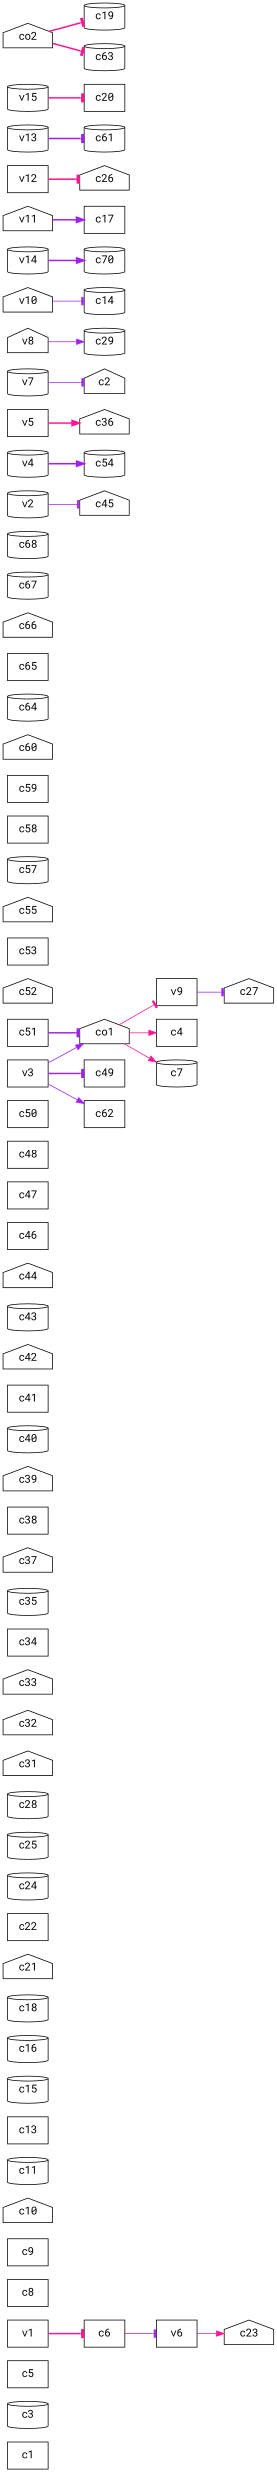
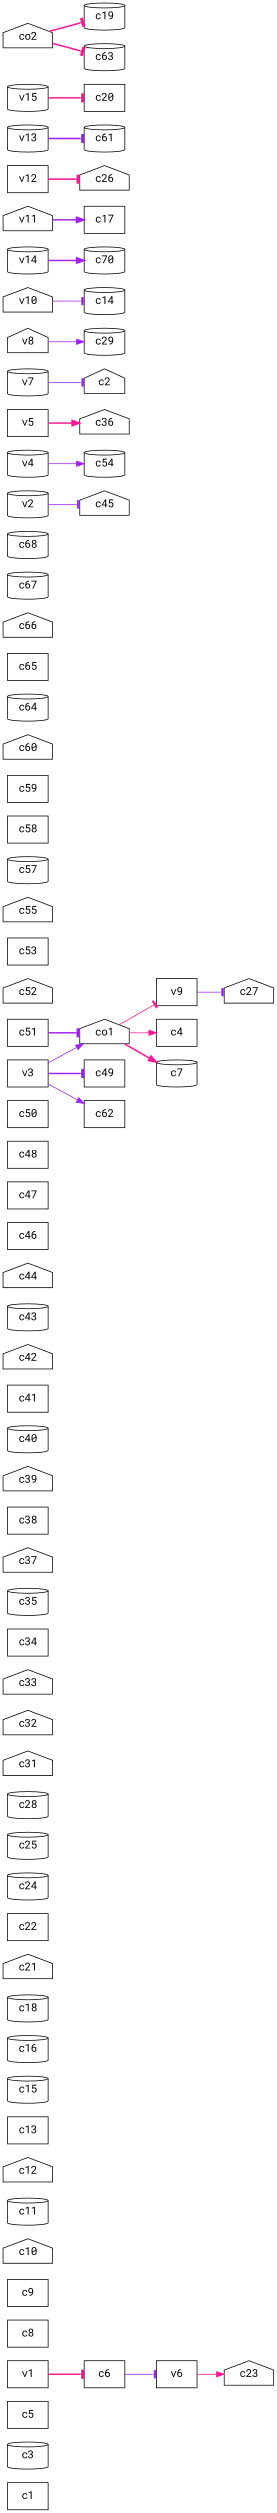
(62, 464) -> (62, 464)
(137, 1051) -> (137, 1051)
none -> (28, 2171)
